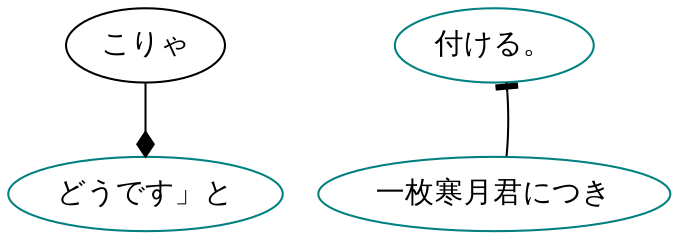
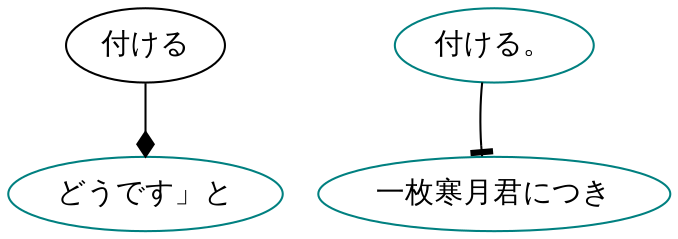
(146, 45) -> (146, 45)
(508, 125) -> (480, 114)
